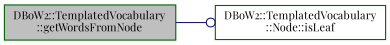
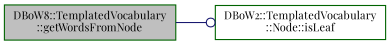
(90, 23) -> (90, 23)
